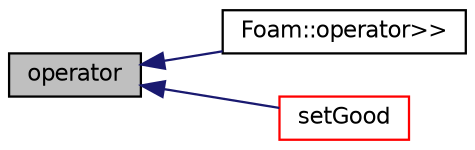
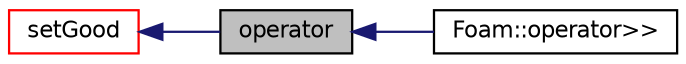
(222, 99) -> (191, 32)
